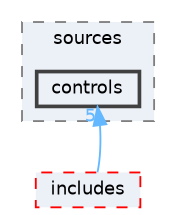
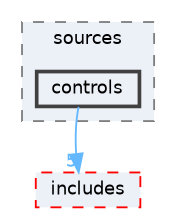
(100, 149) -> (76, 133)
